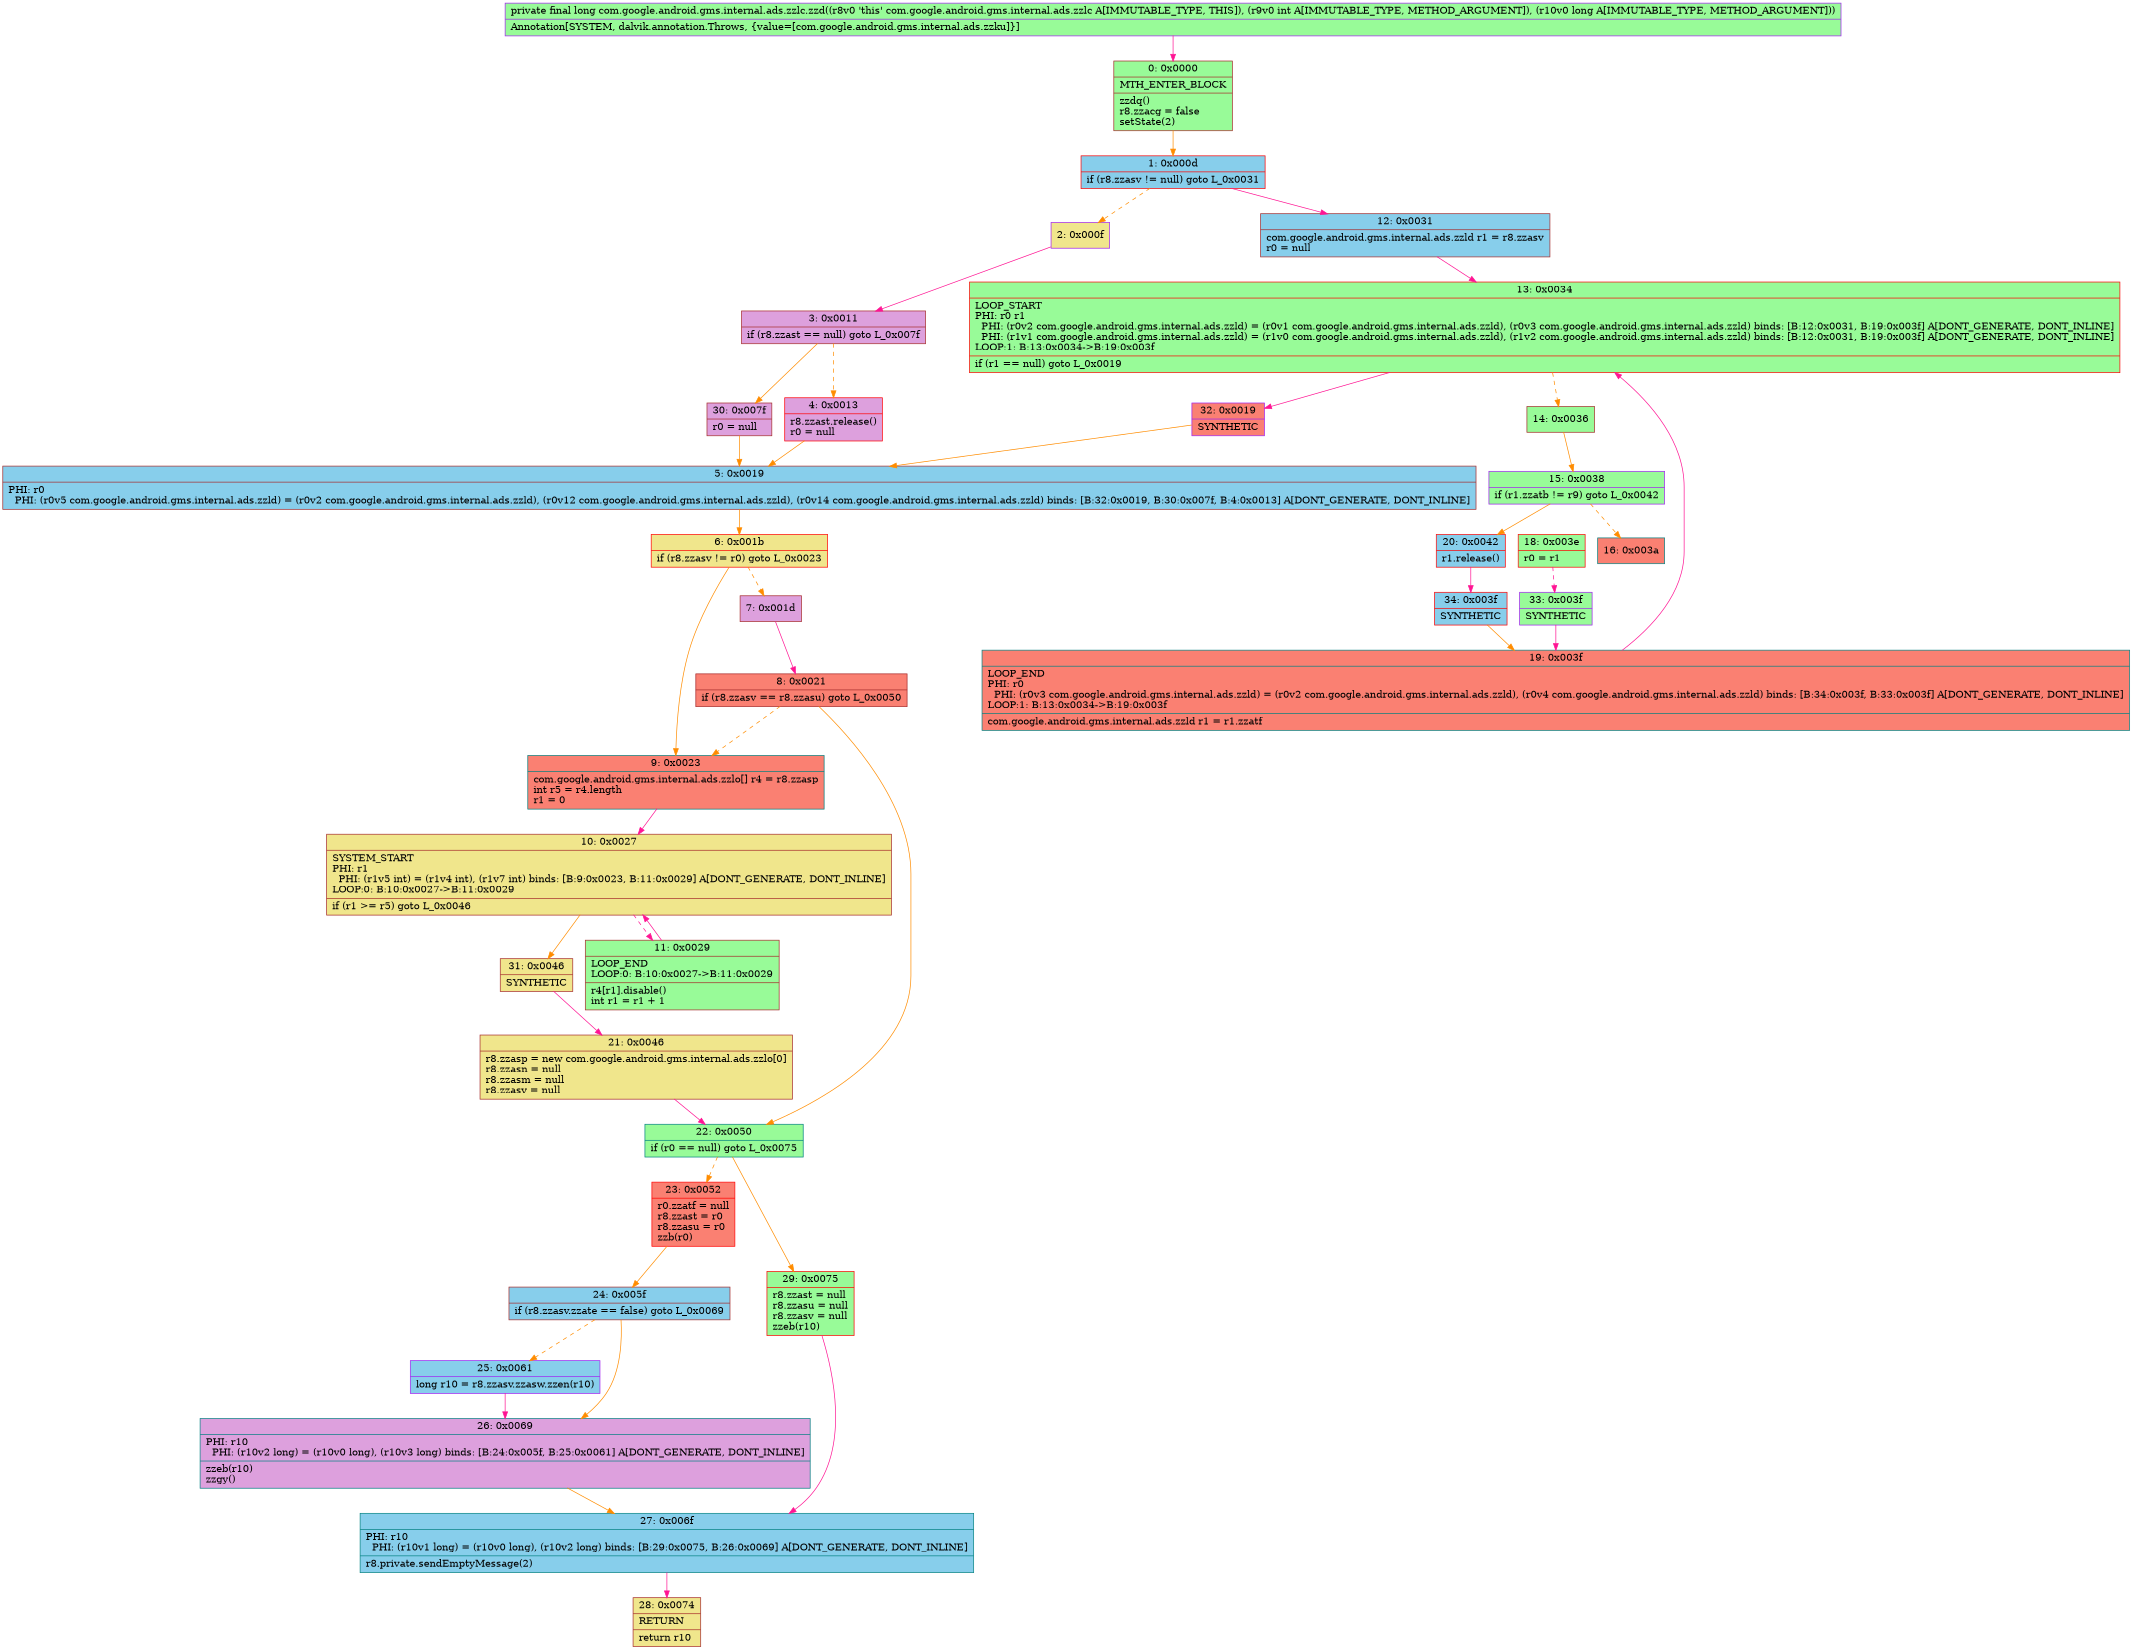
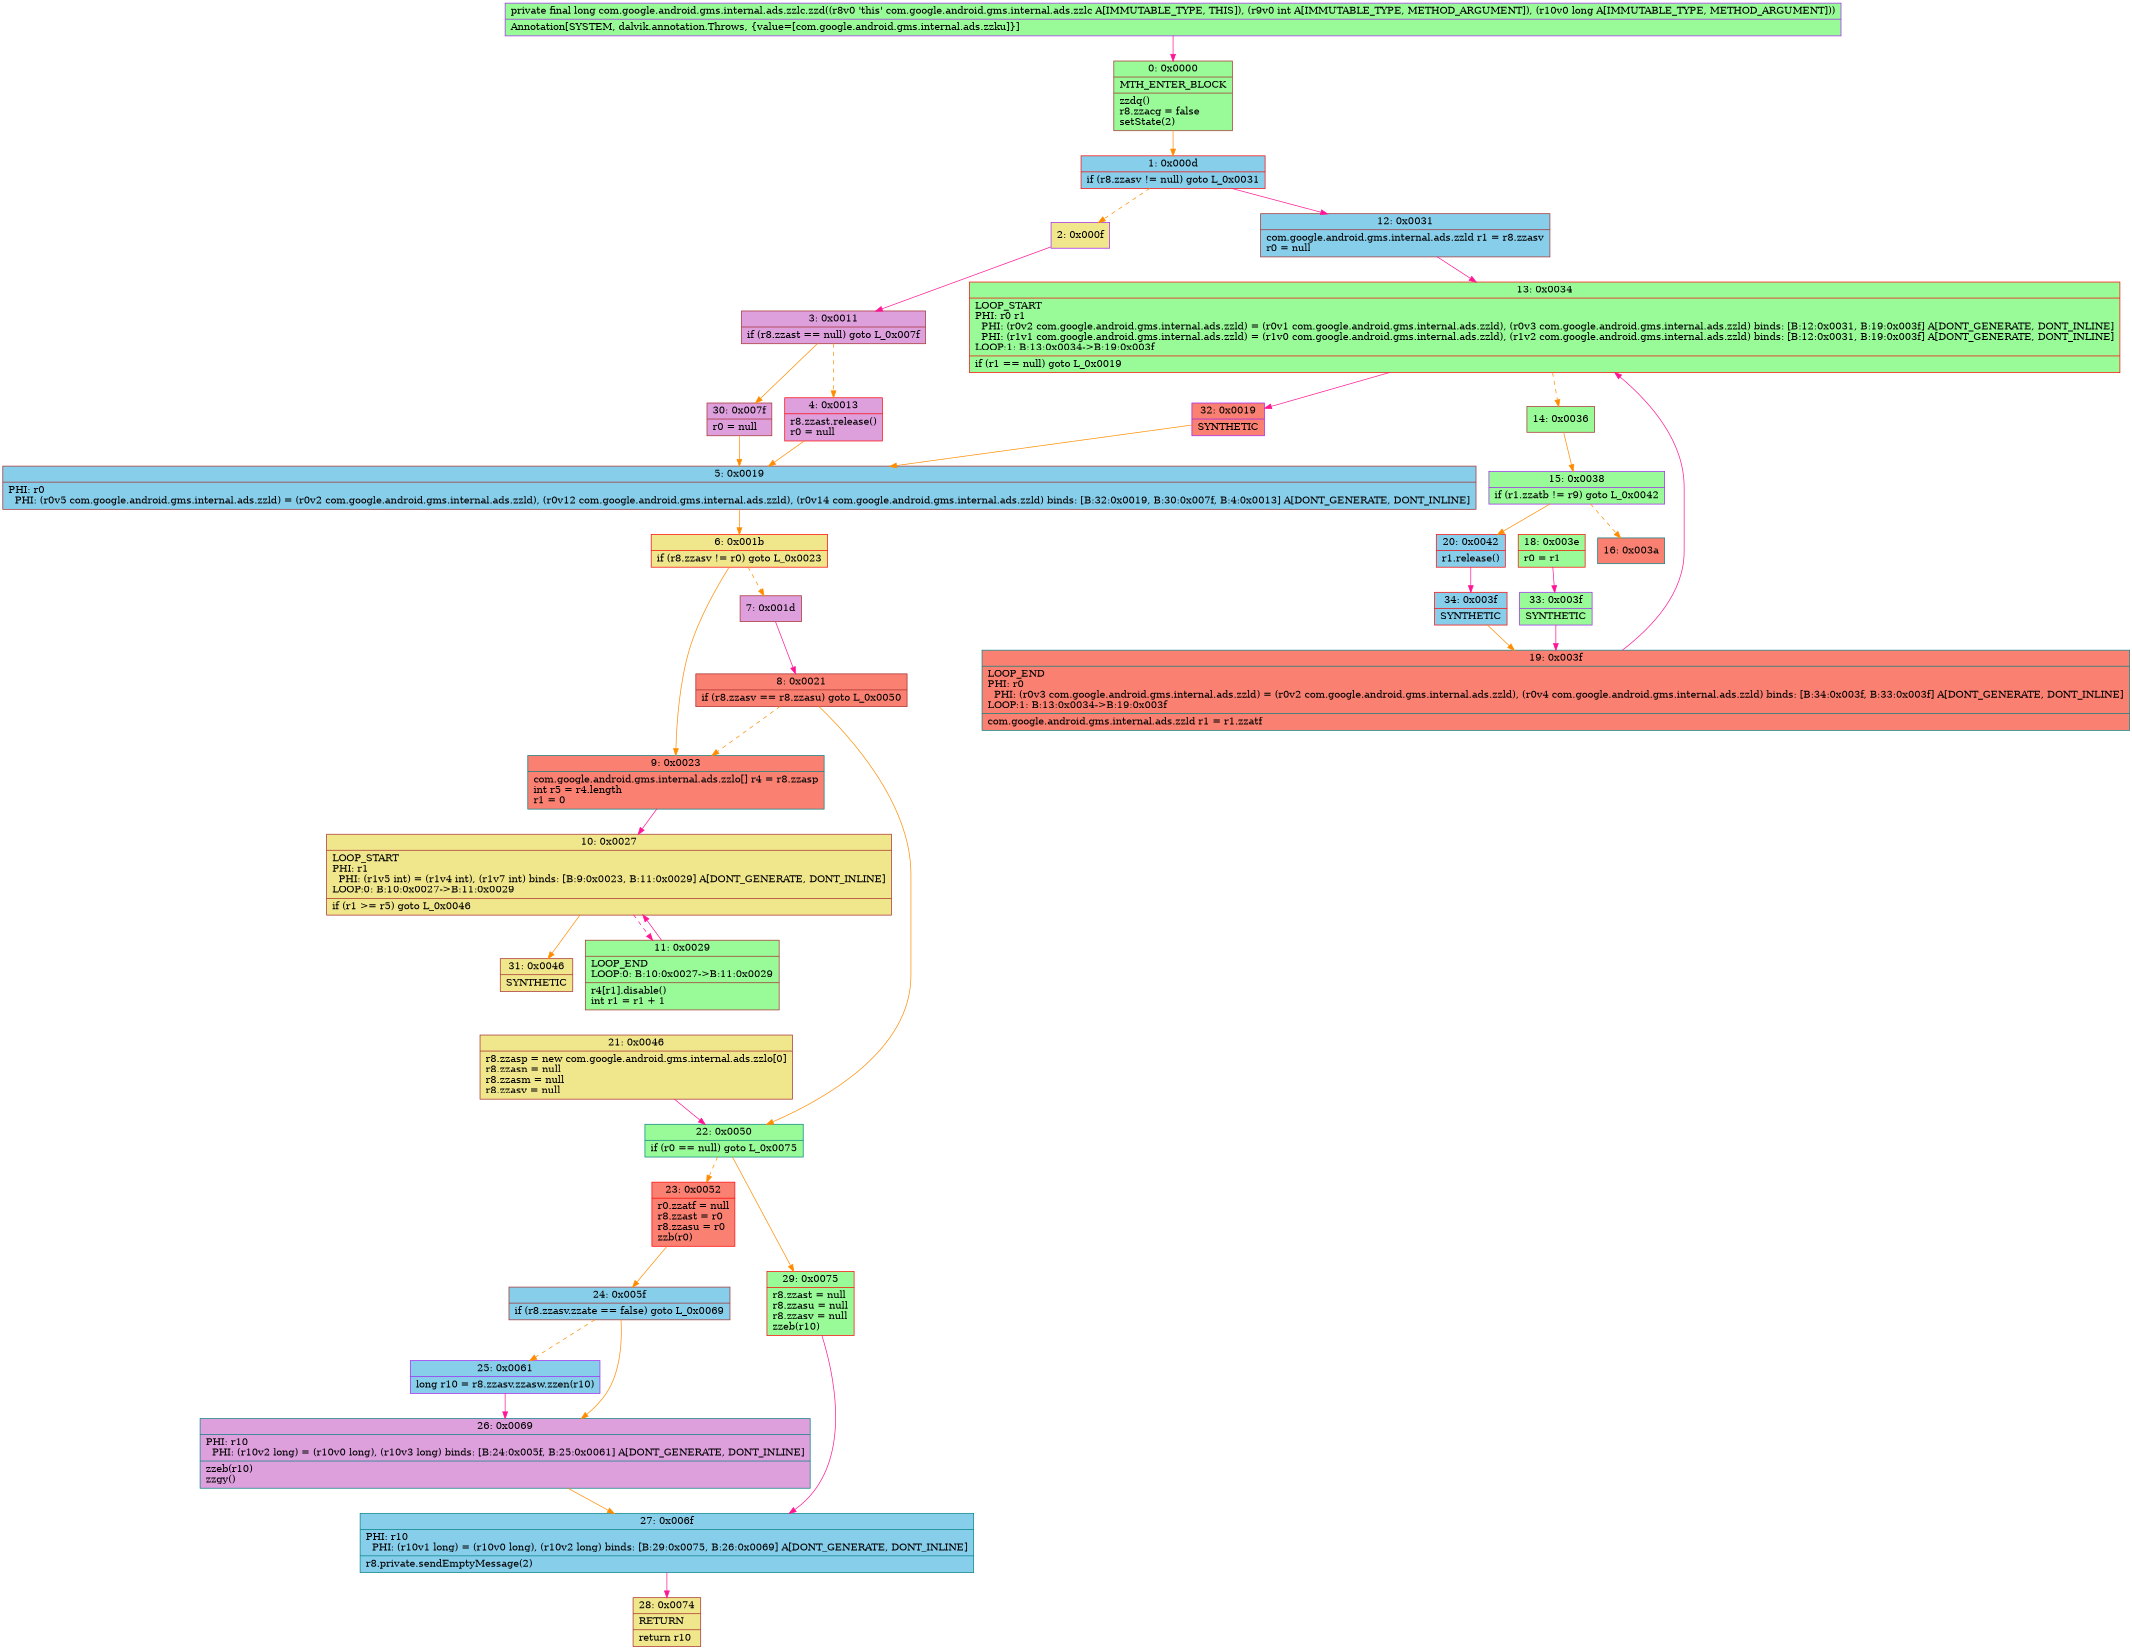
(1553, 576) -> (1553, 576)
(373, 858) -> (366, 858)
(575, 1011) -> none
